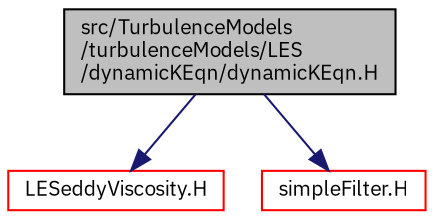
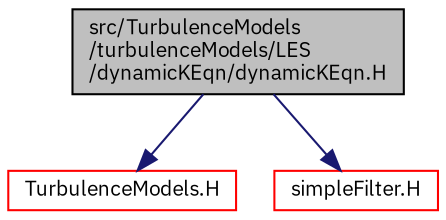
(116, 191) -> (122, 191)
